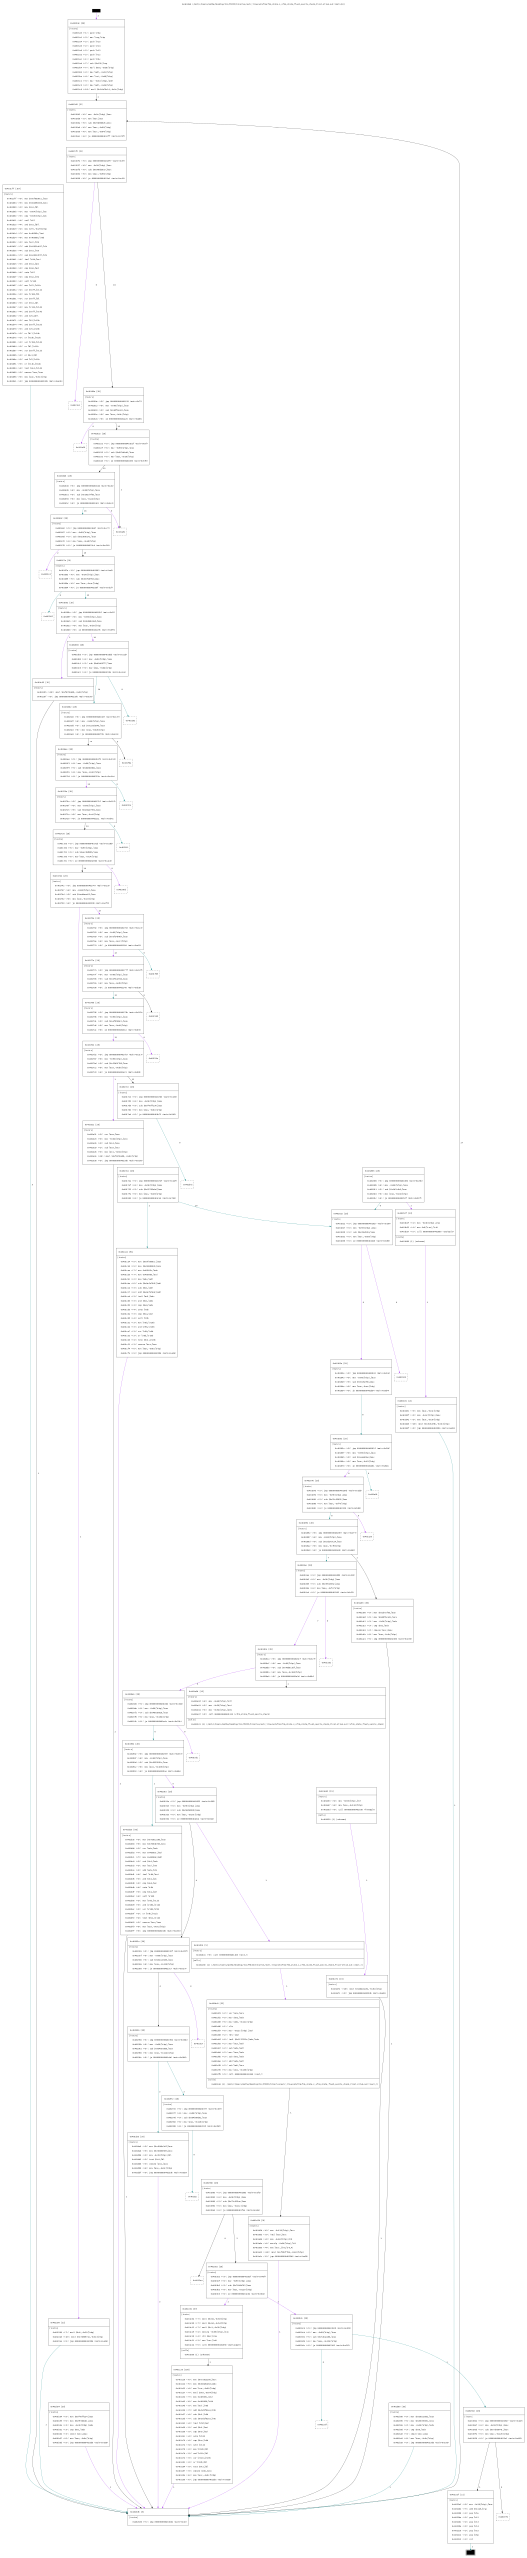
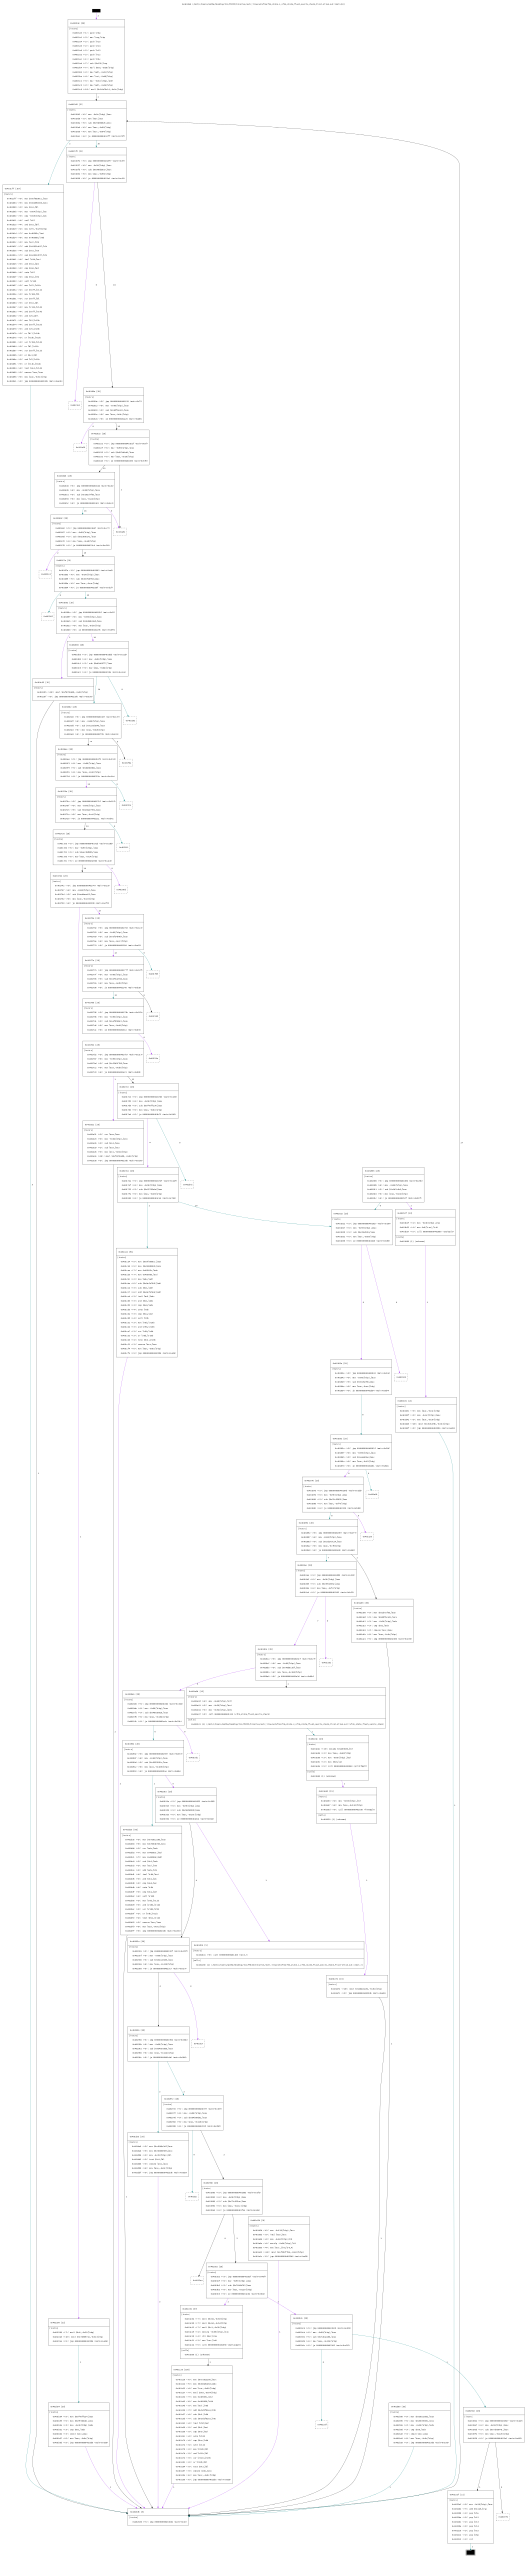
none -> (96, 143)
none -> (58, 161)
(113, 1037) -> none
none -> (148, 1142)
none -> (337, 1758)
(293, 2044) -> none
none -> (212, 2154)
(40, 2456) -> (79, 2373)
